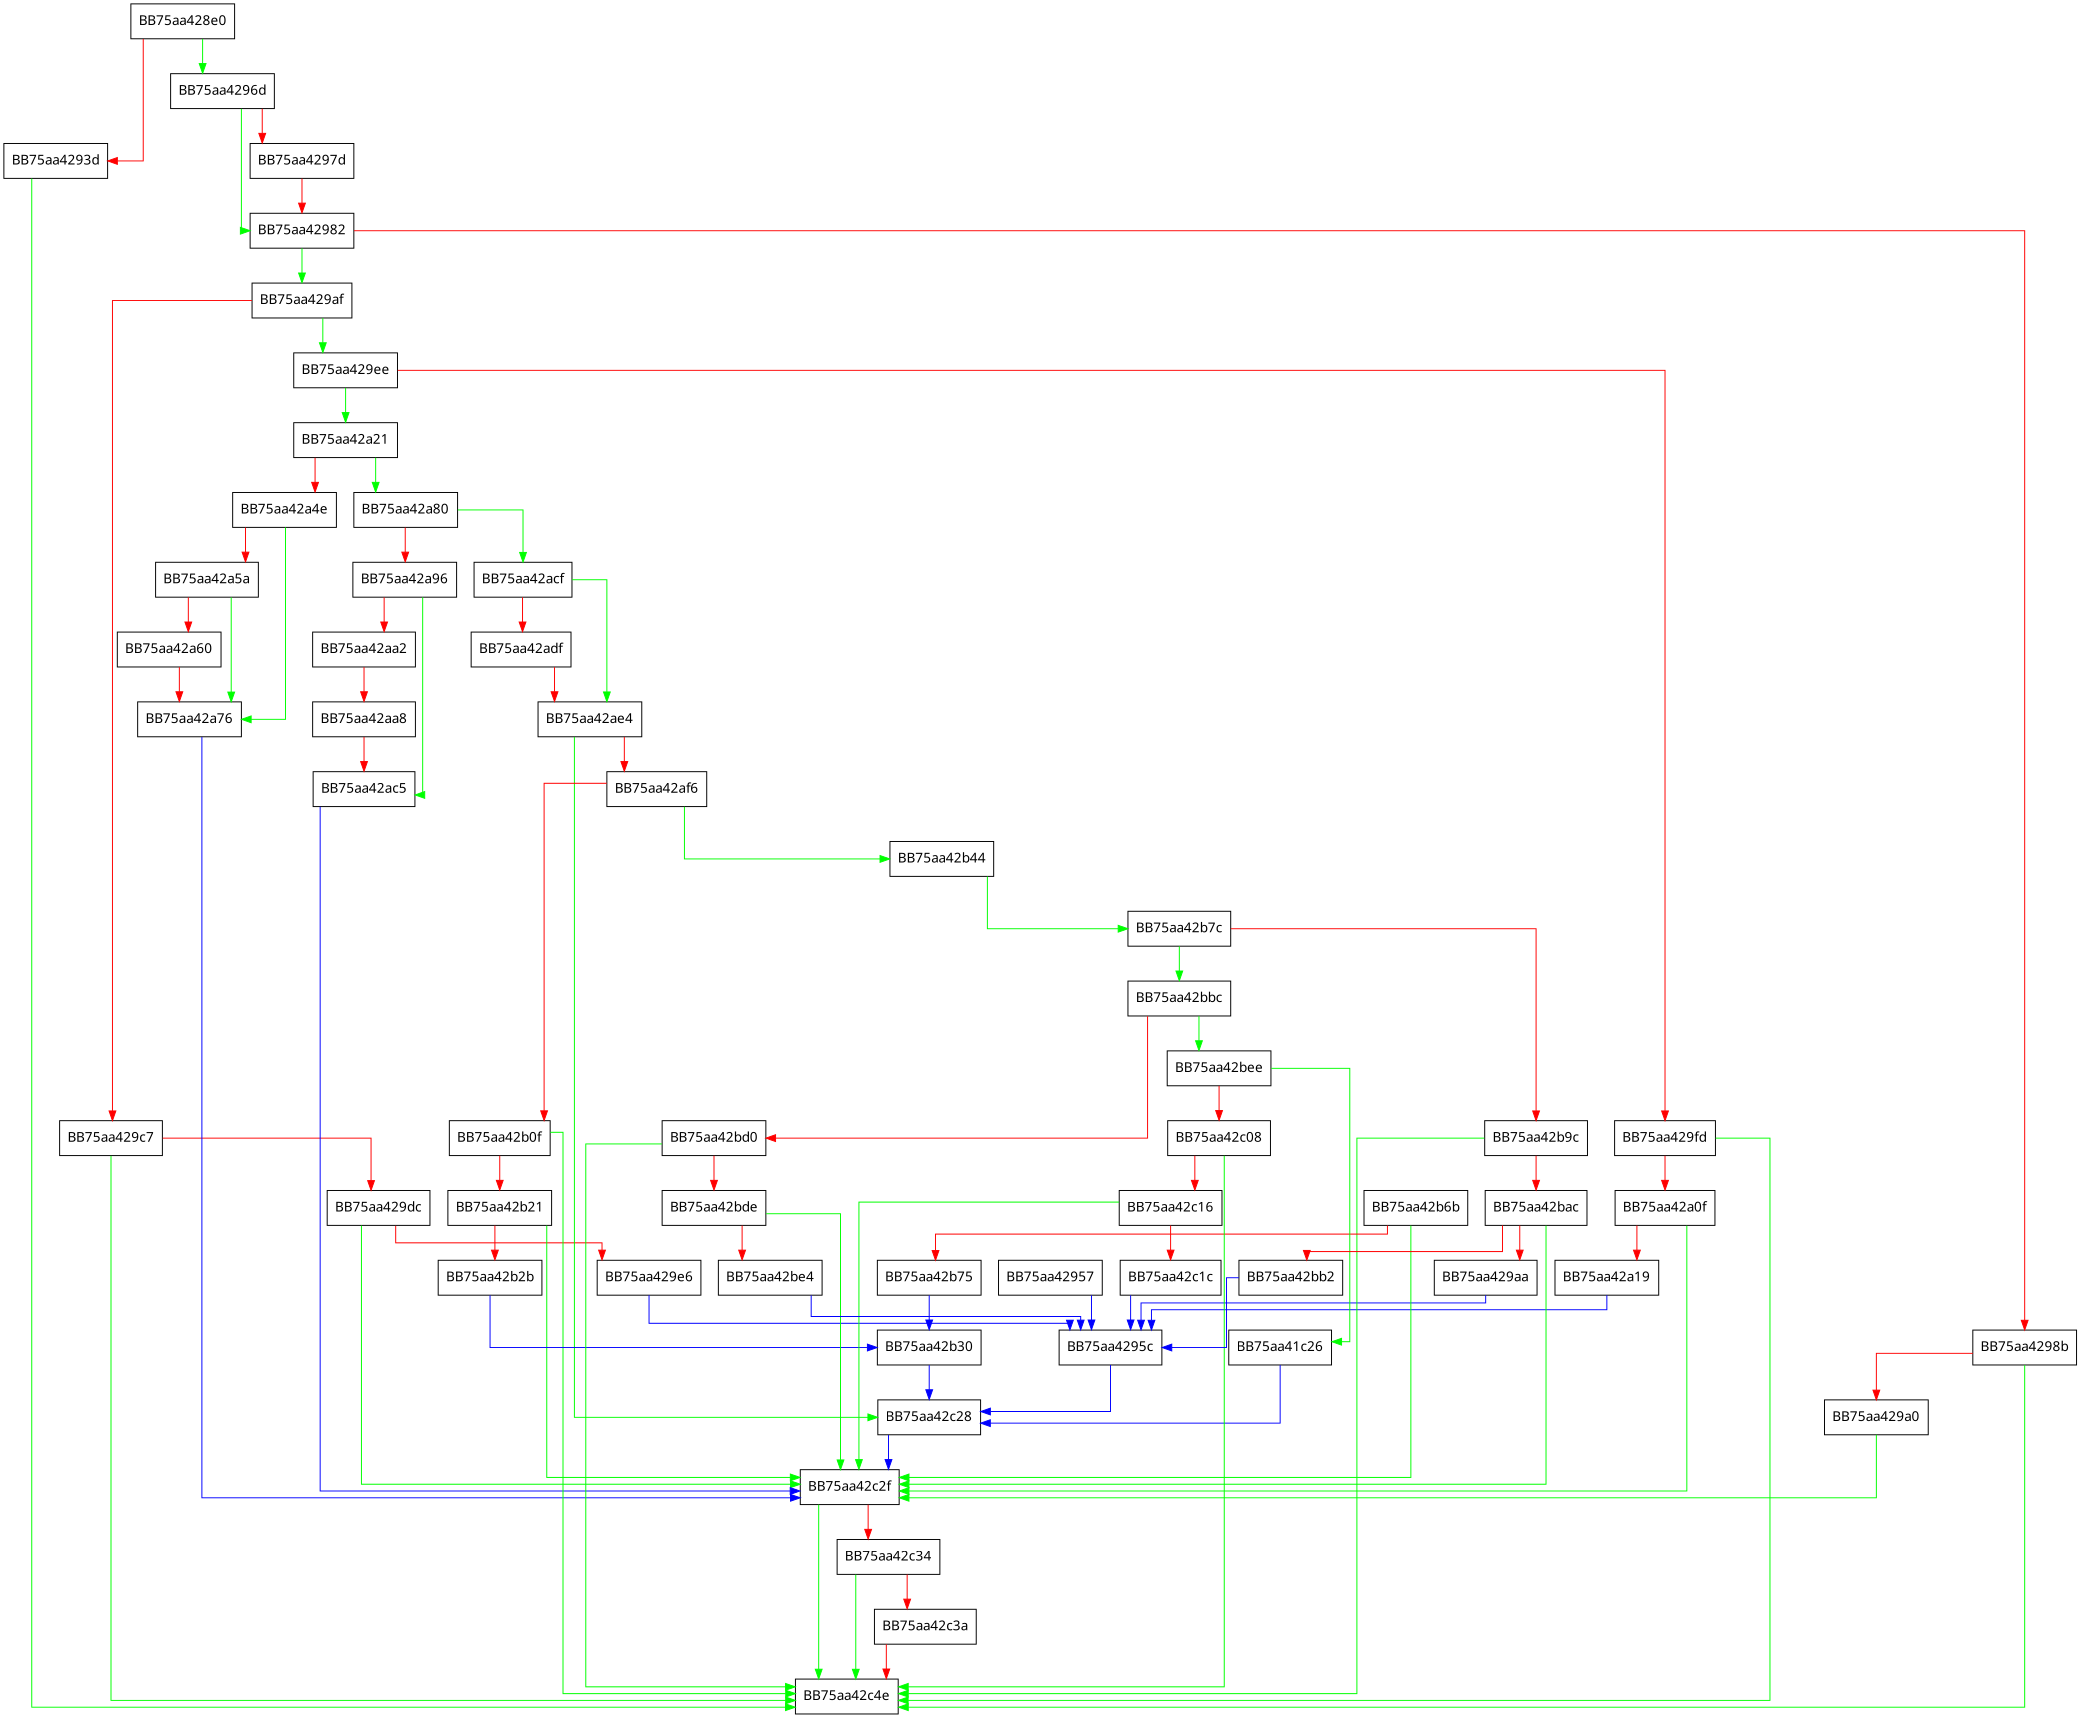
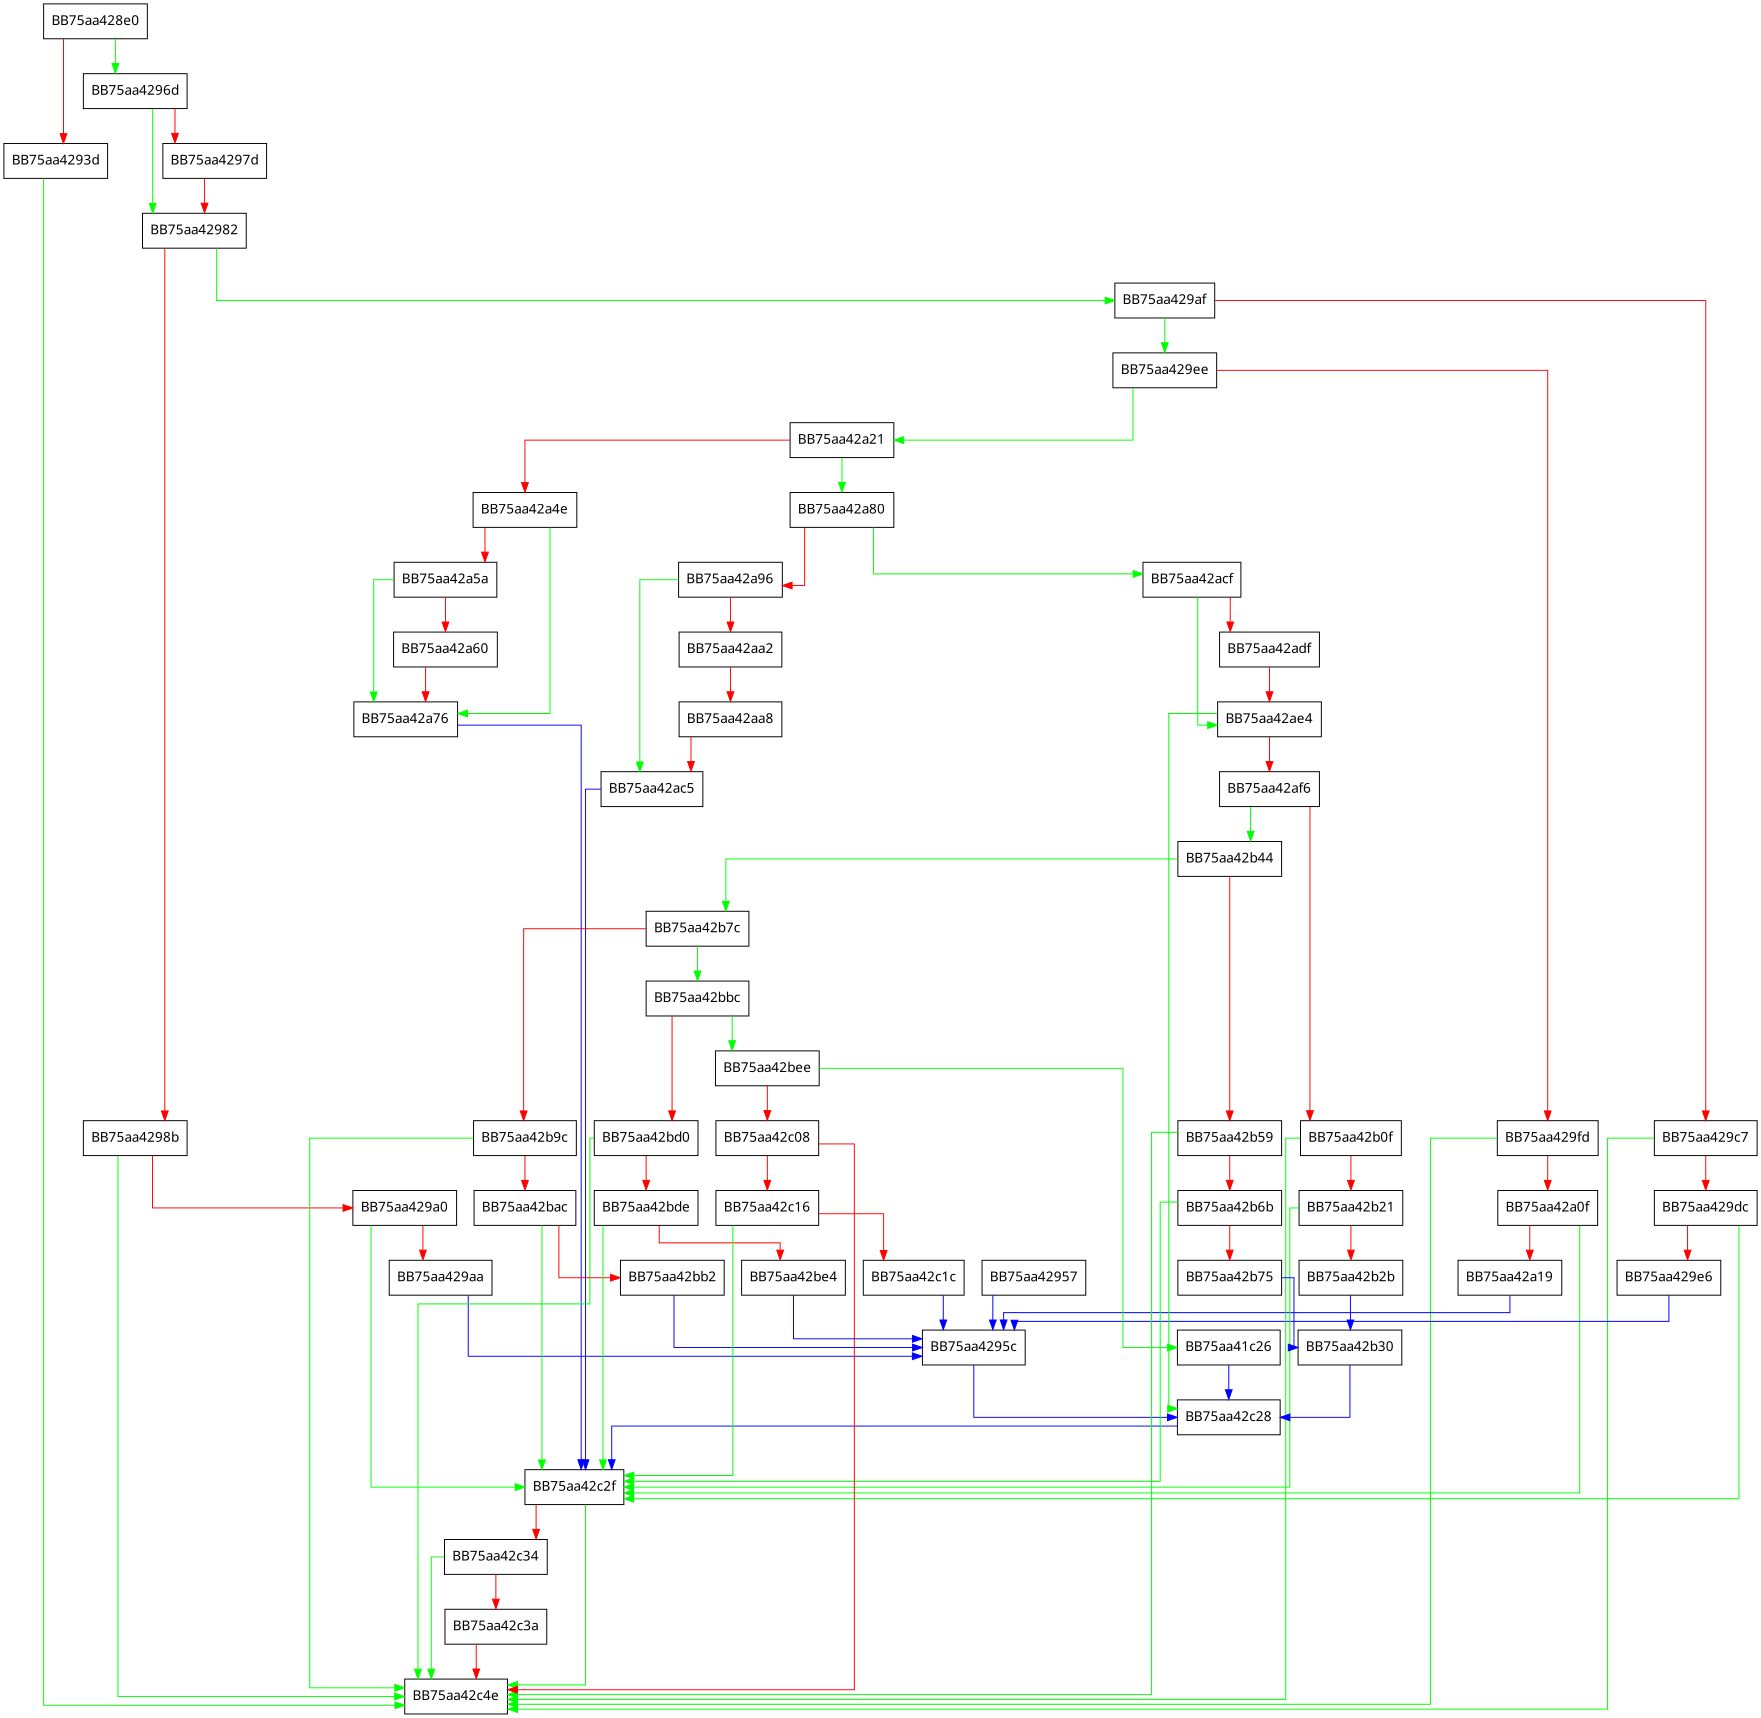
none -> (1230, 1138)
(1520, 1238) -> (423, 1238)
(1224, 1579) -> (854, 1568)
